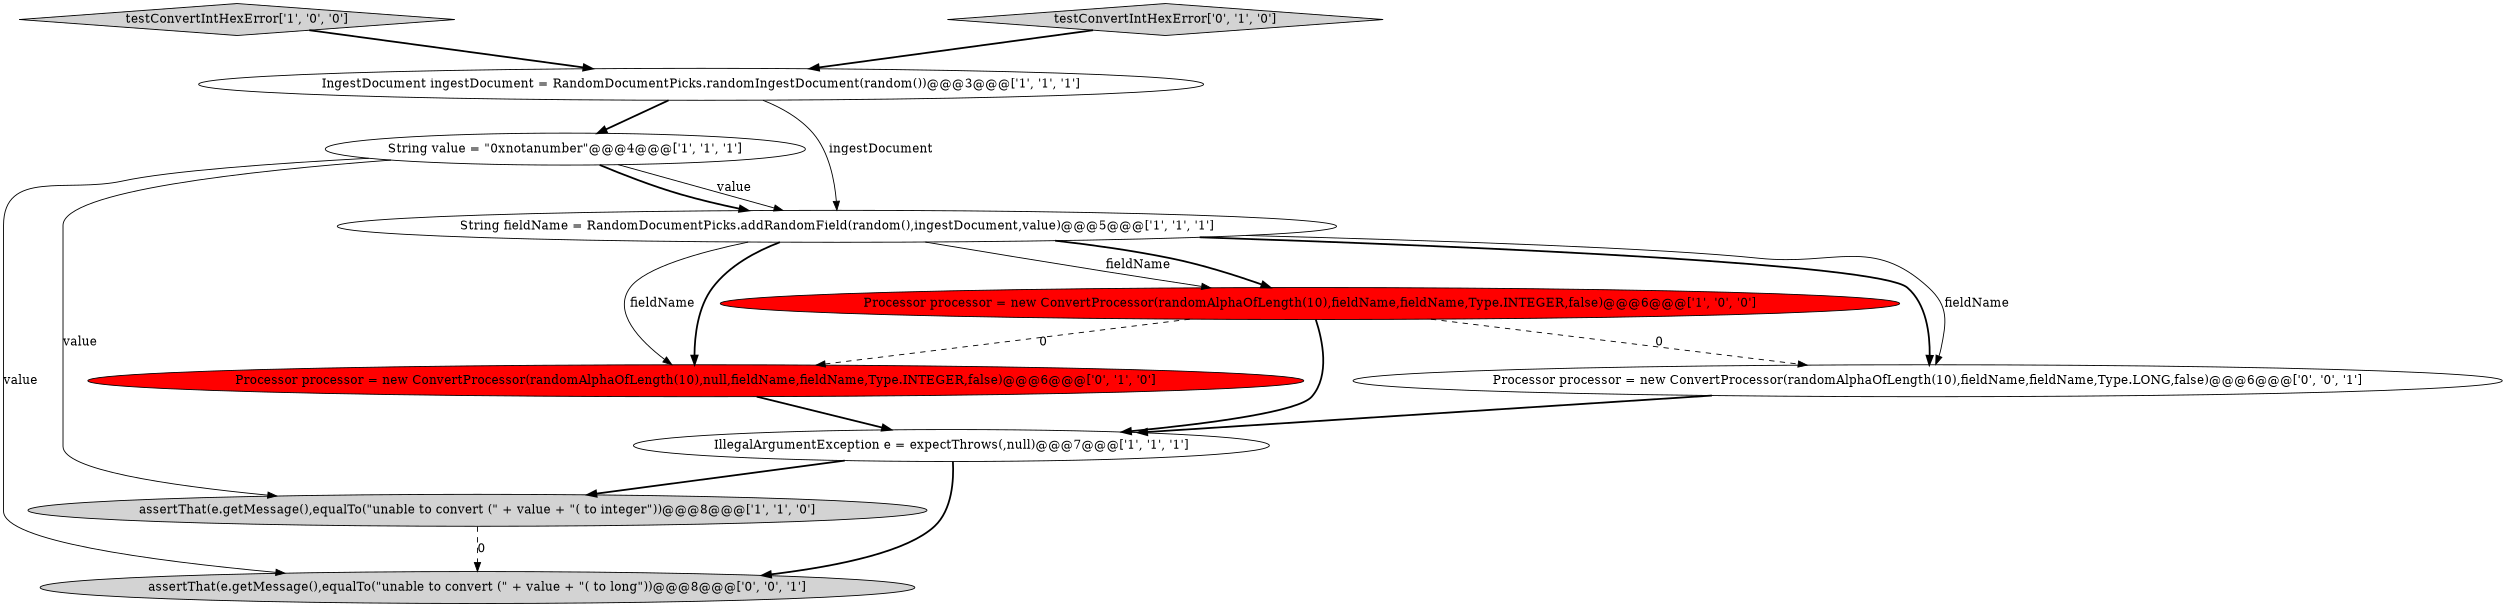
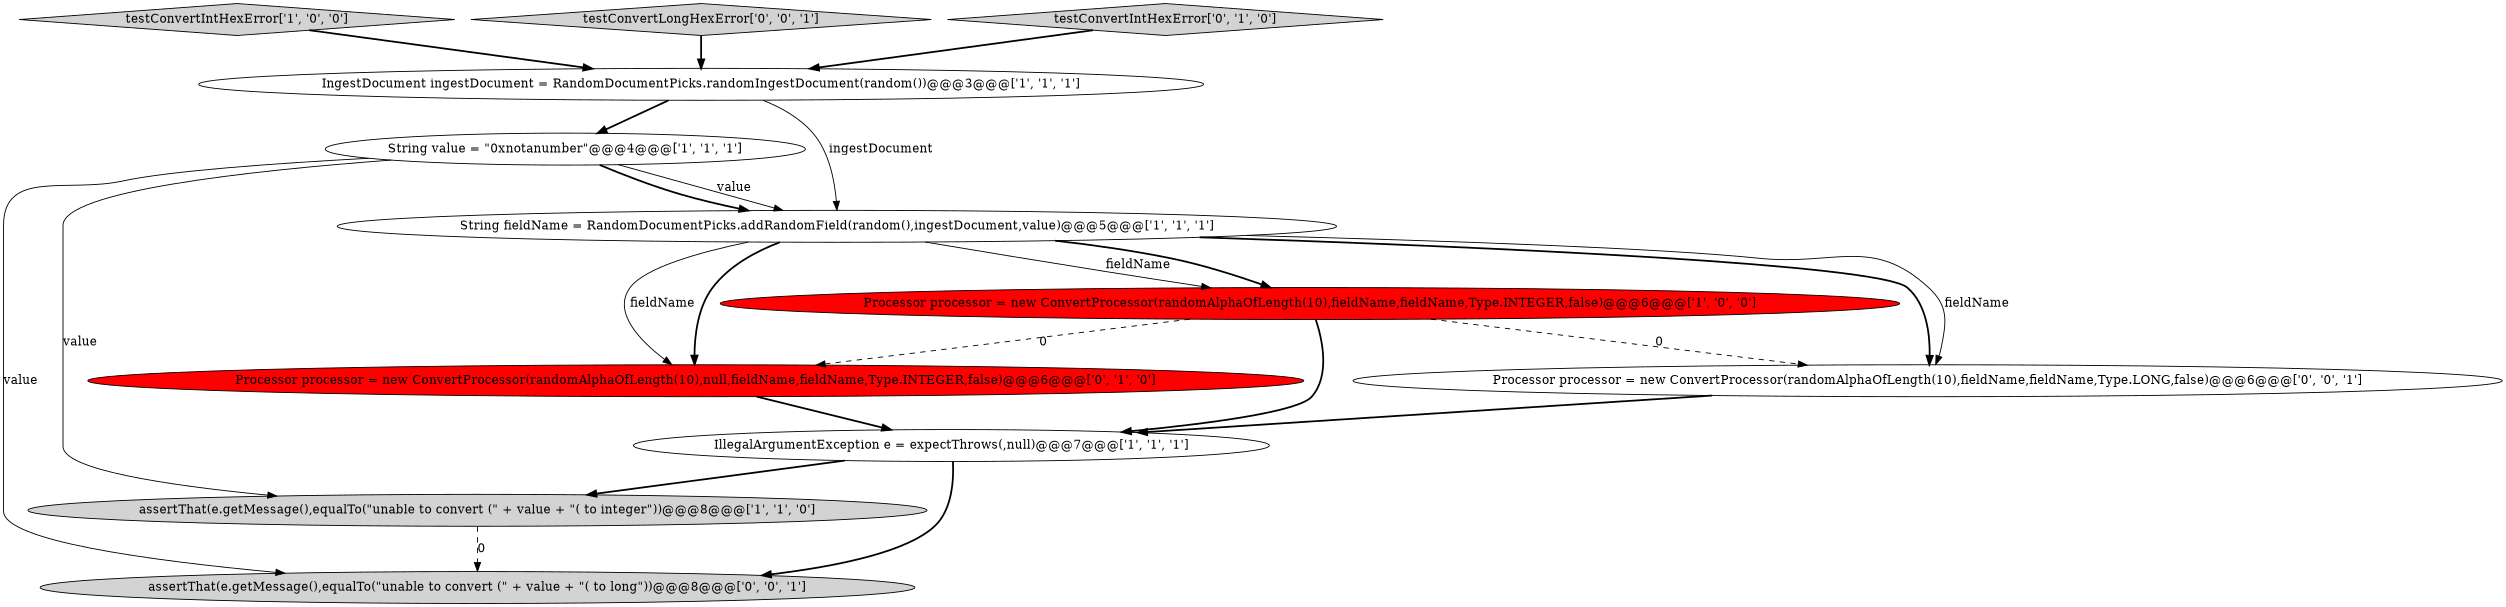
none -> (701, 20)
